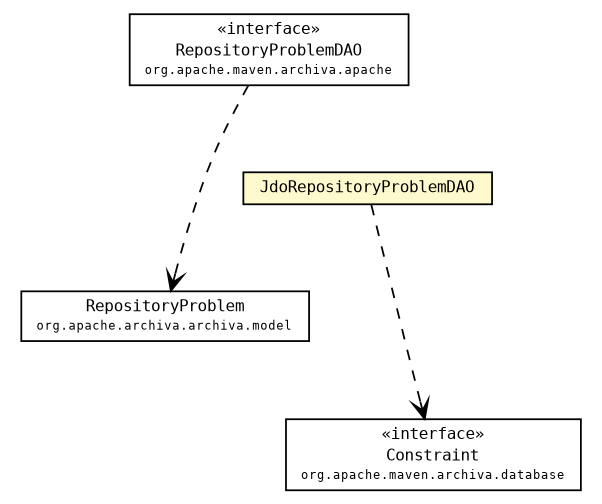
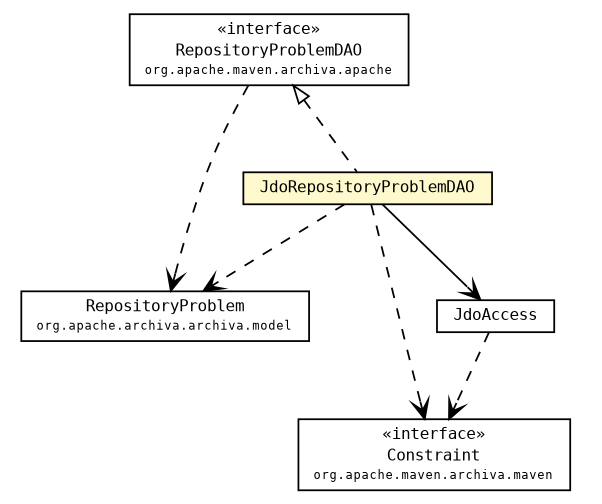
none -> (330, 136)
none -> (282, 243)
none -> (496, 316)
(433, 475) -> (434, 475)
